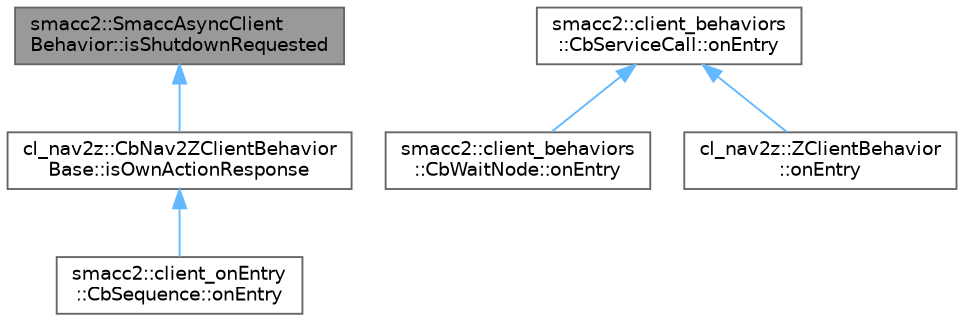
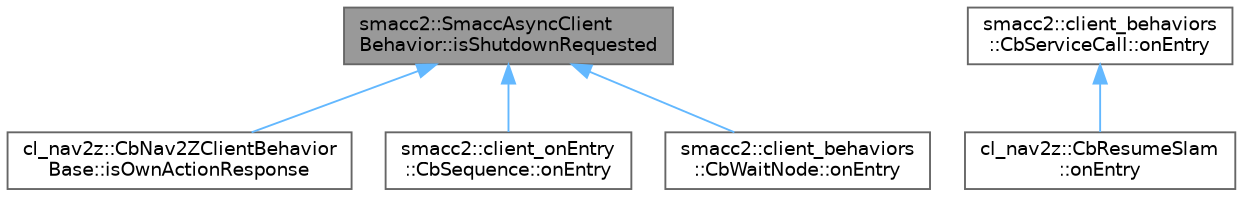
(586, 104) -> (662, 102)
(820, 161) -> (1100, 161)
(180, 233) -> (508, 108)
